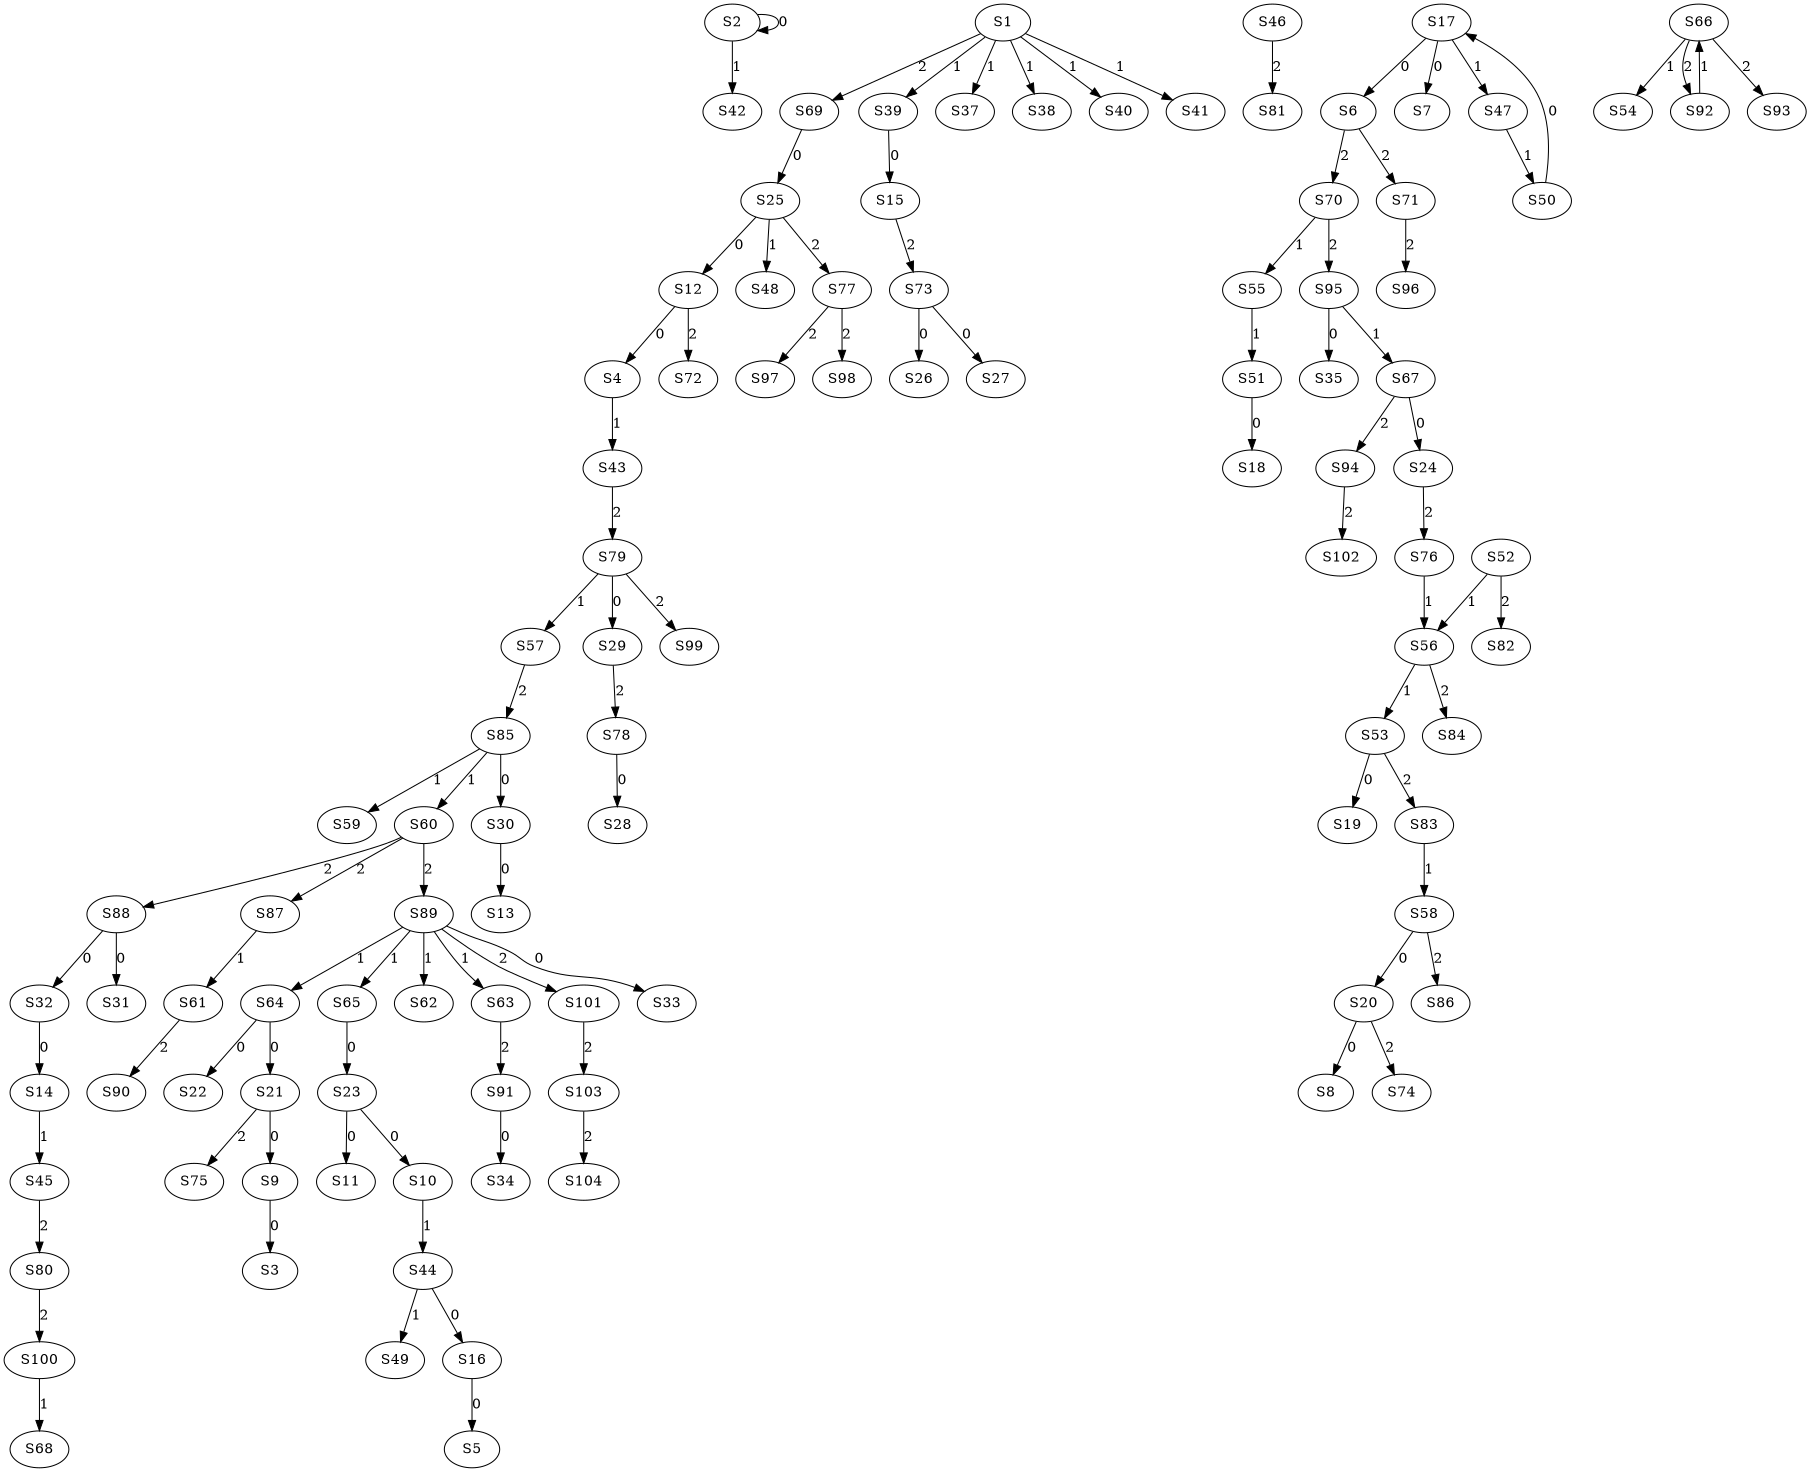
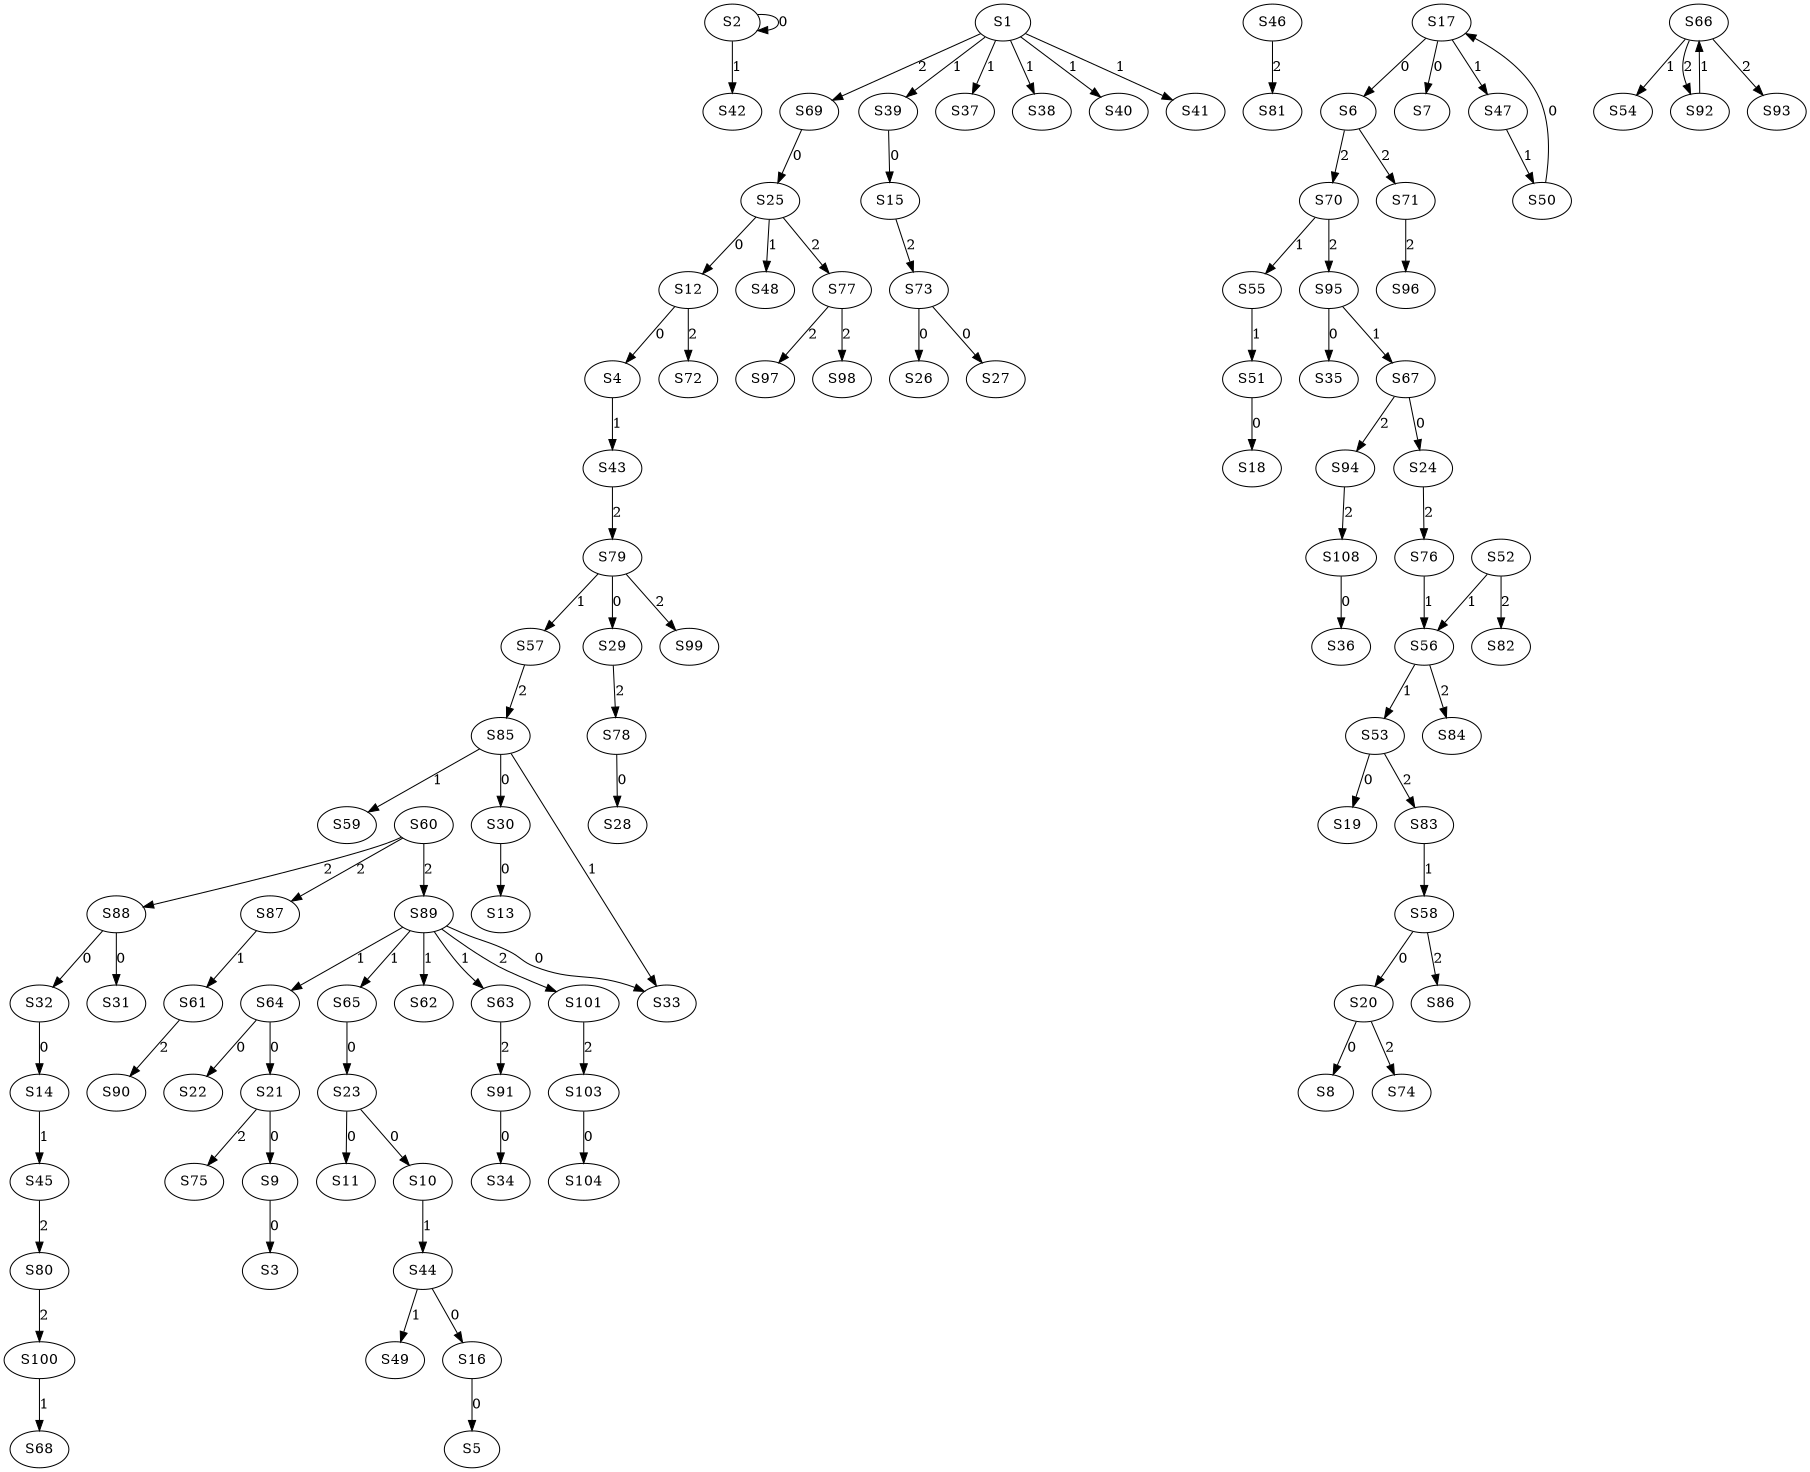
(1341, 558) -> (1341, 558)
none -> (1341, 647)
(466, 777) -> (581, 865)
(589, 1137) -> (589, 1137)
